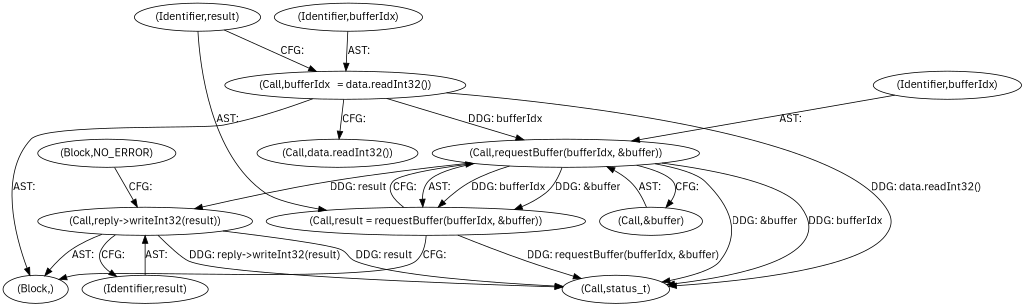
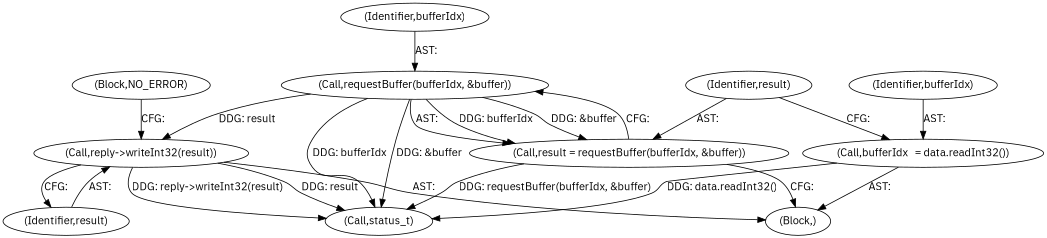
(451, 118) -> none
(337, 153) -> none
(651, 221) -> none
